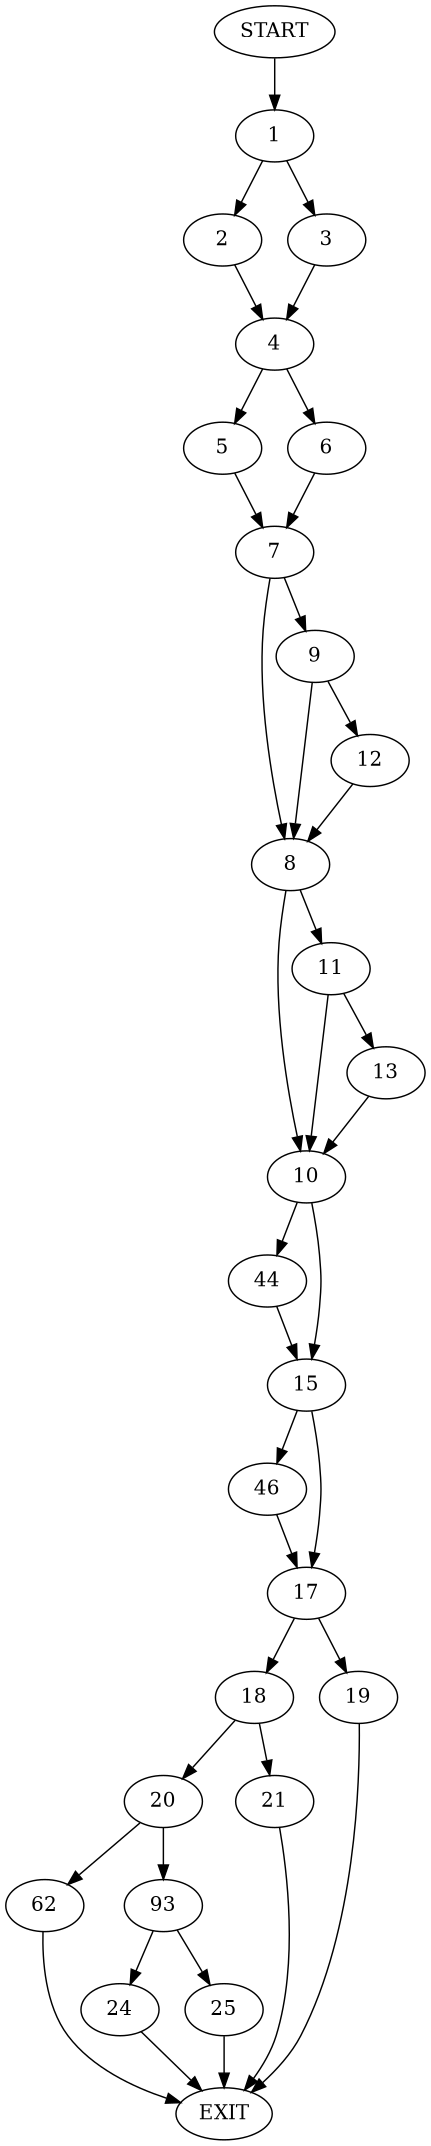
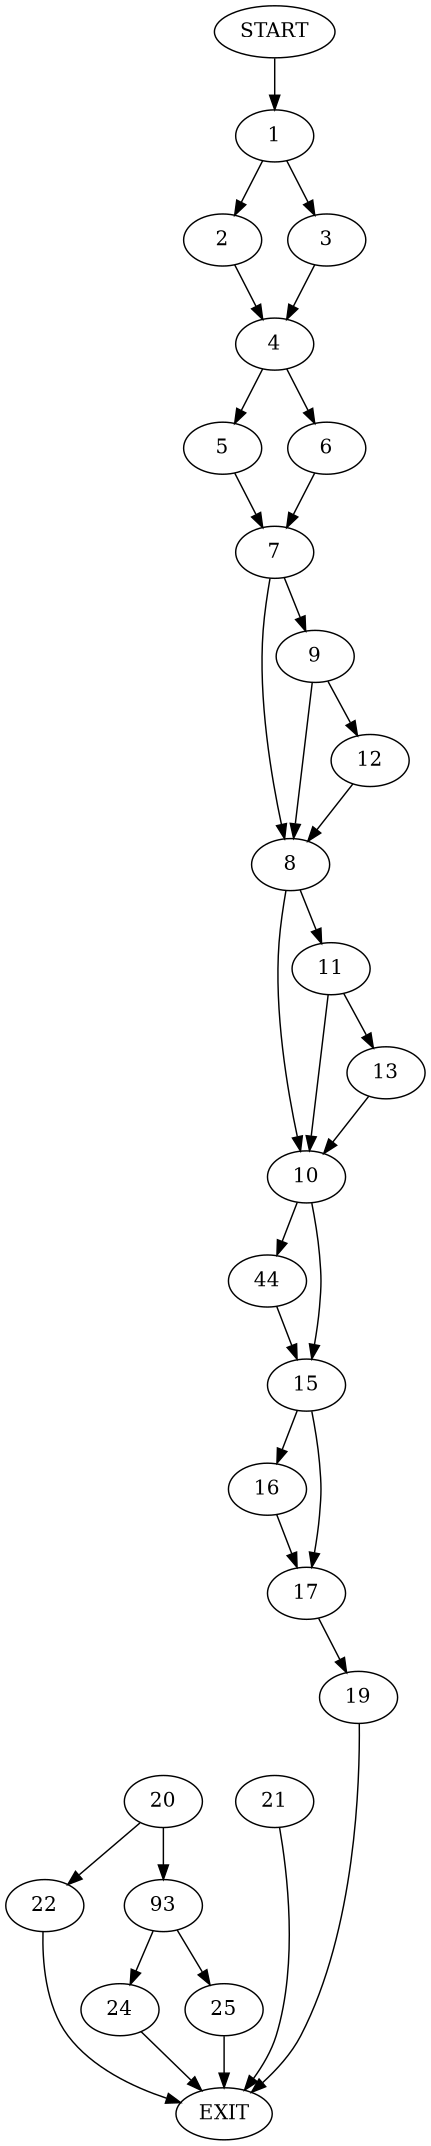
(267, 1489) -> (267, 1489)
(254, 1697) -> none
(45, 1906) -> (45, 1906)
